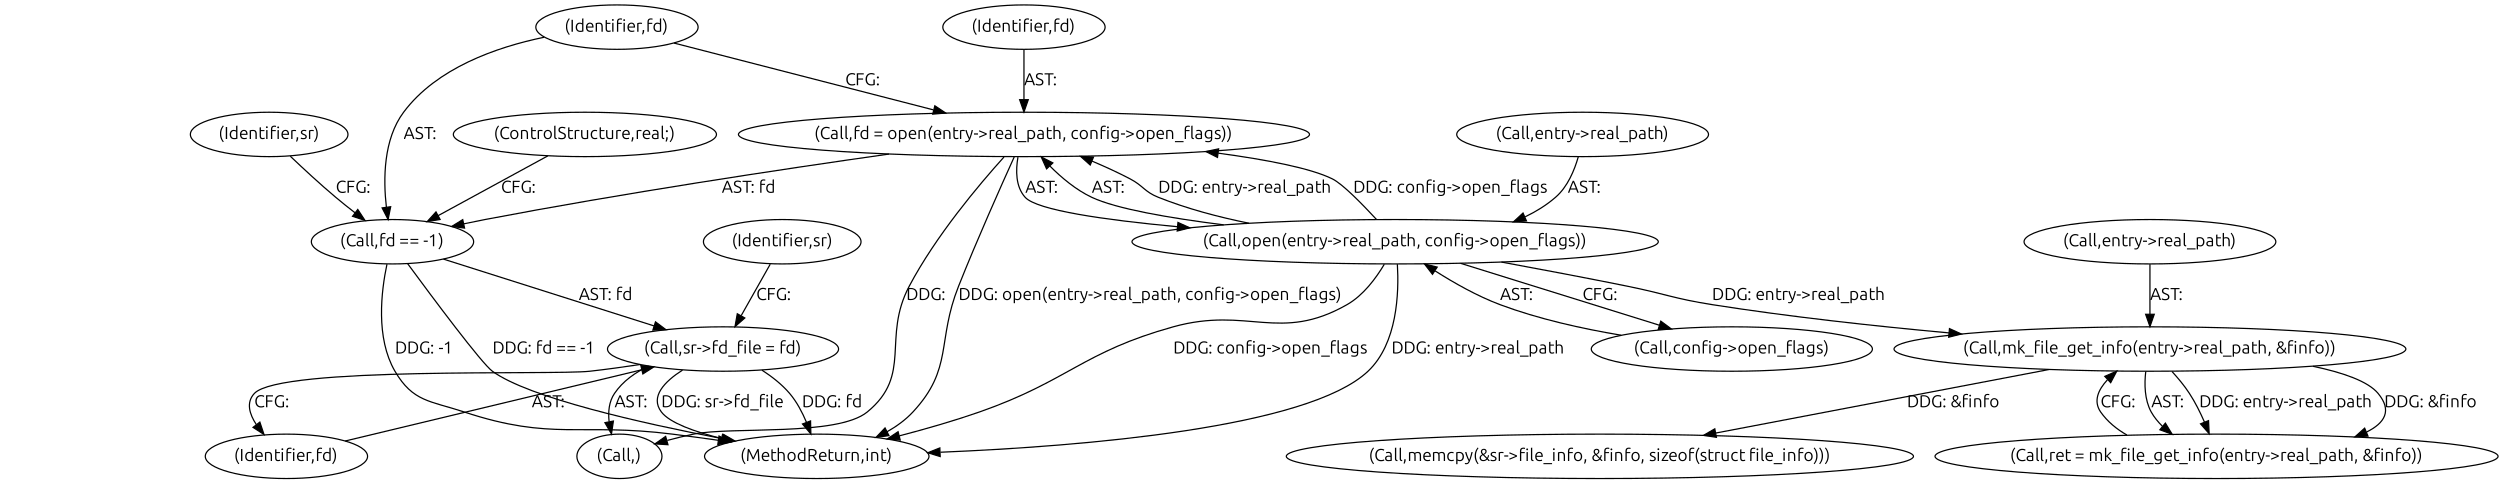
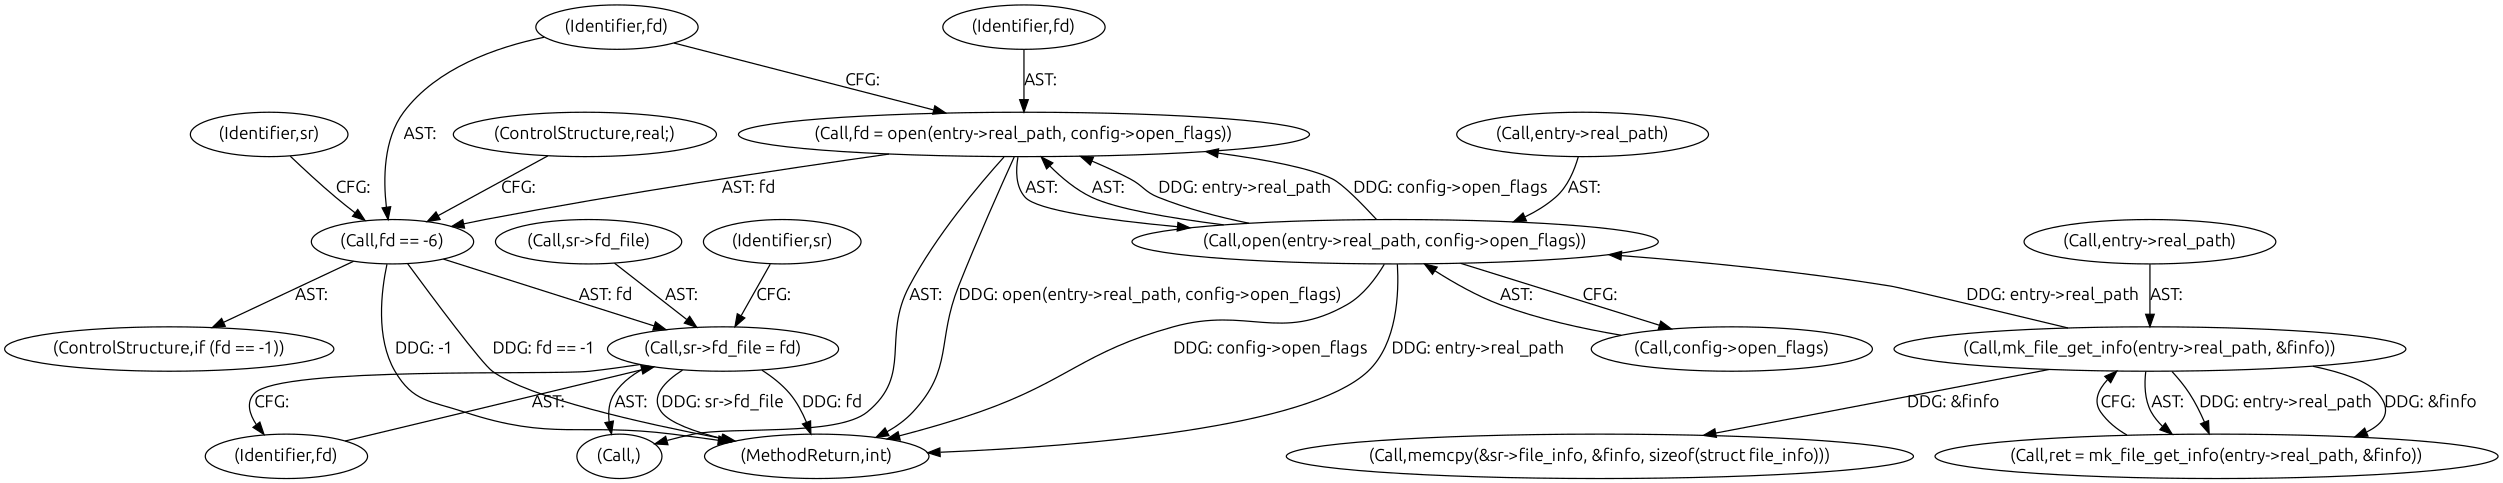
(392, 242) -> (392, 242)
none -> (589, 242)
(928, 295) -> (928, 295)
(1724, 306) -> (1847, 280)
none -> (169, 349)
